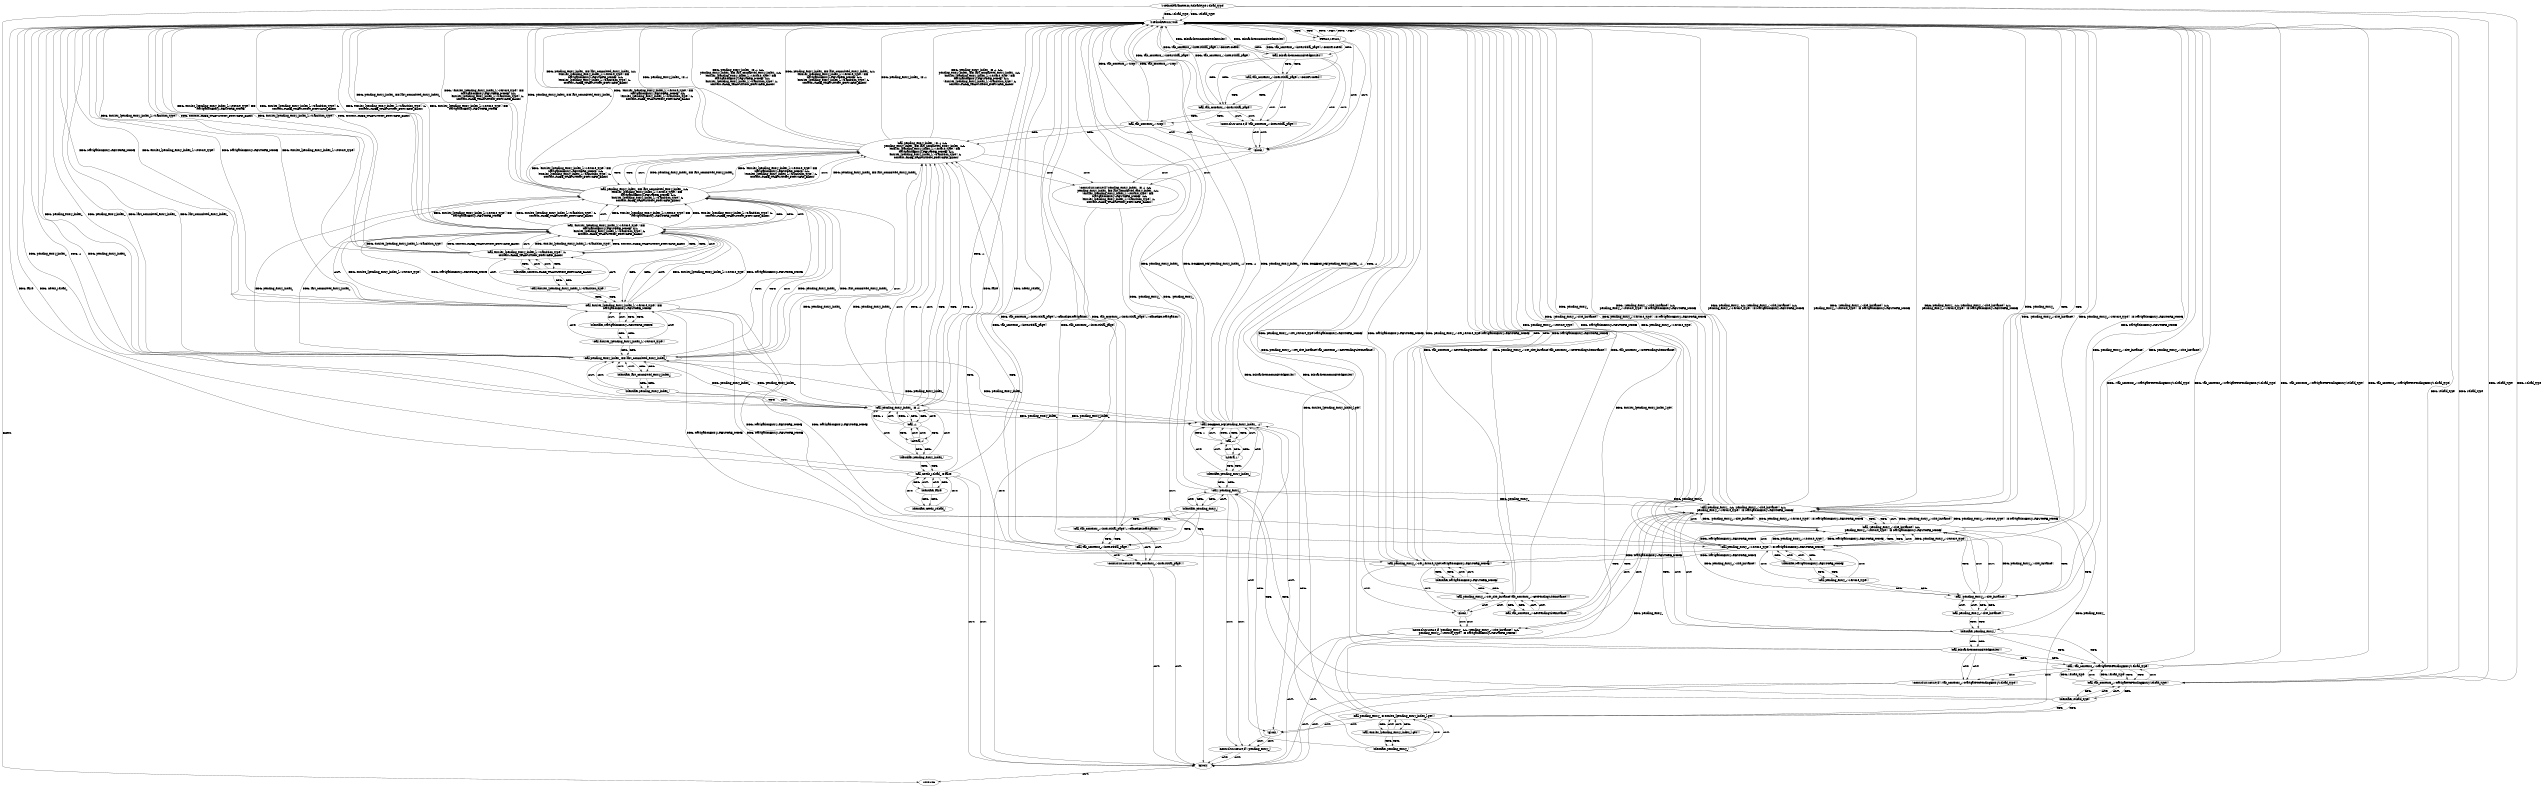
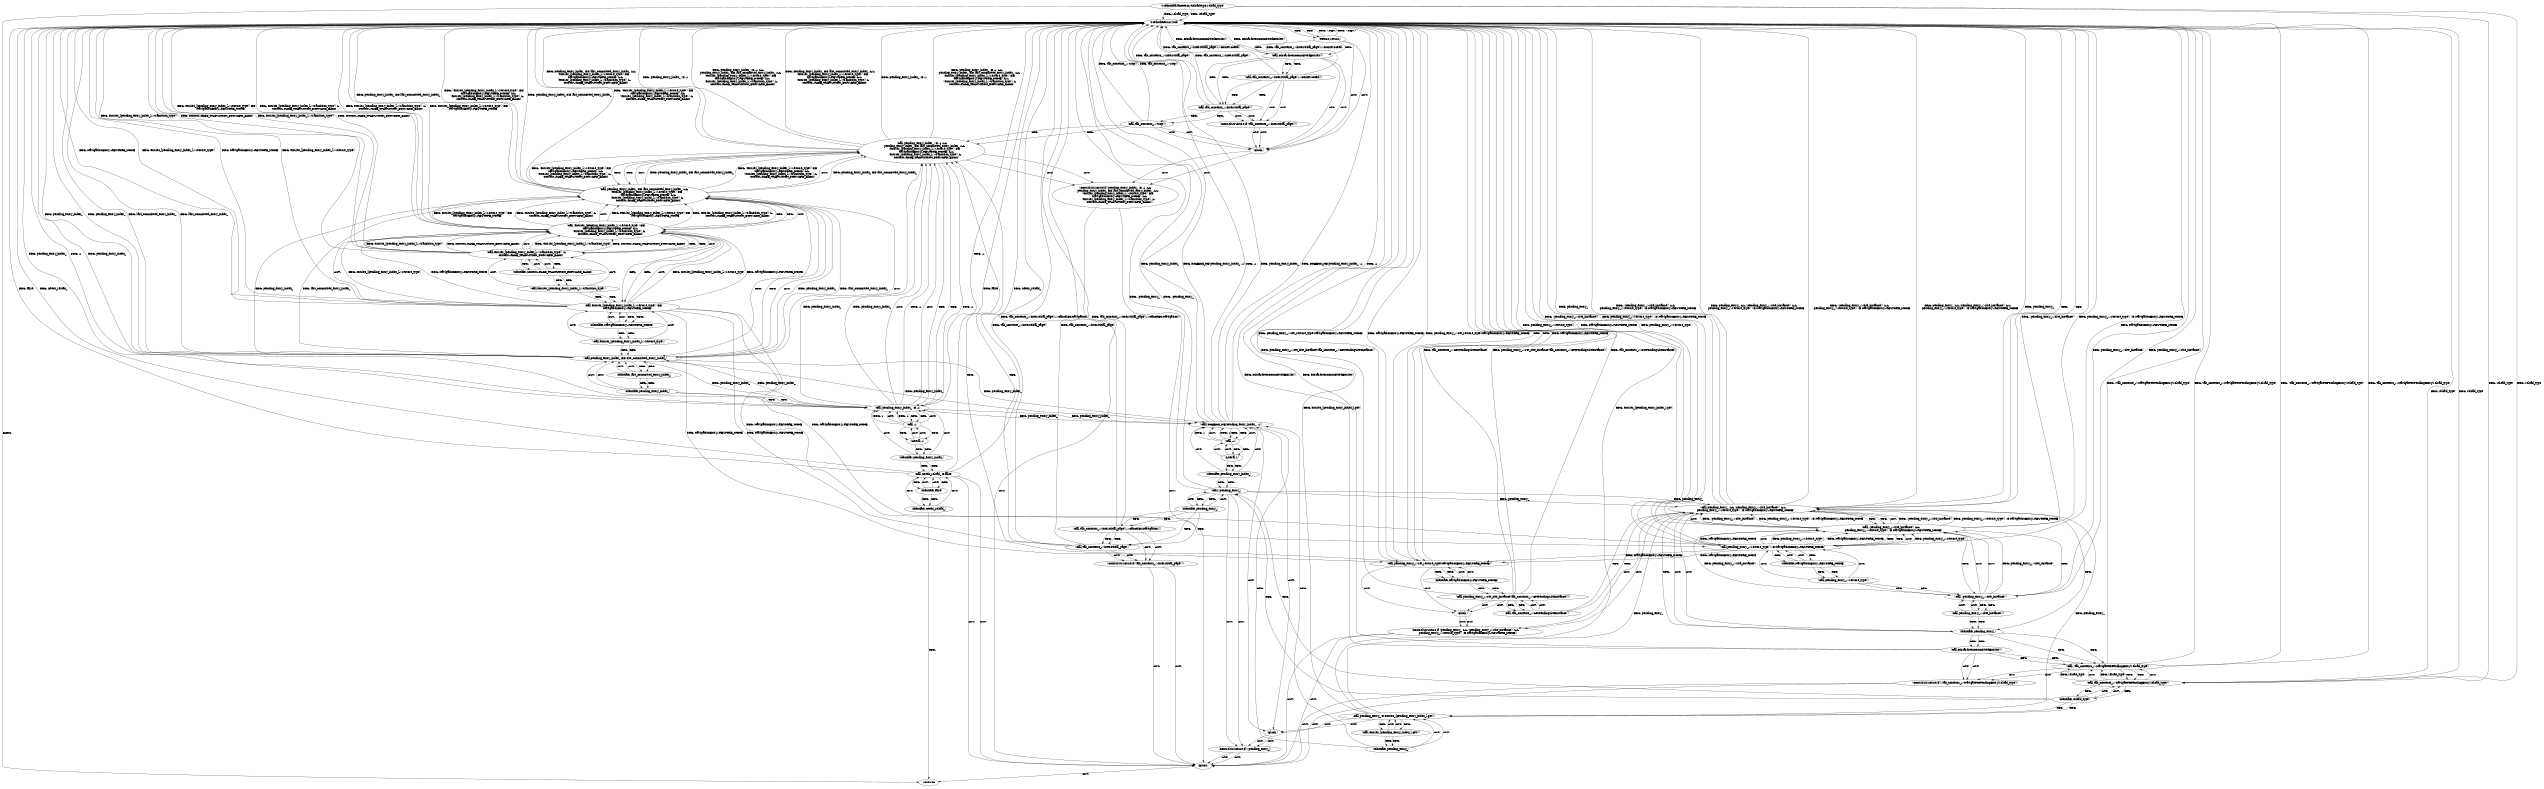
(625, 358) -> (625, 358)
none -> (929, 645)
